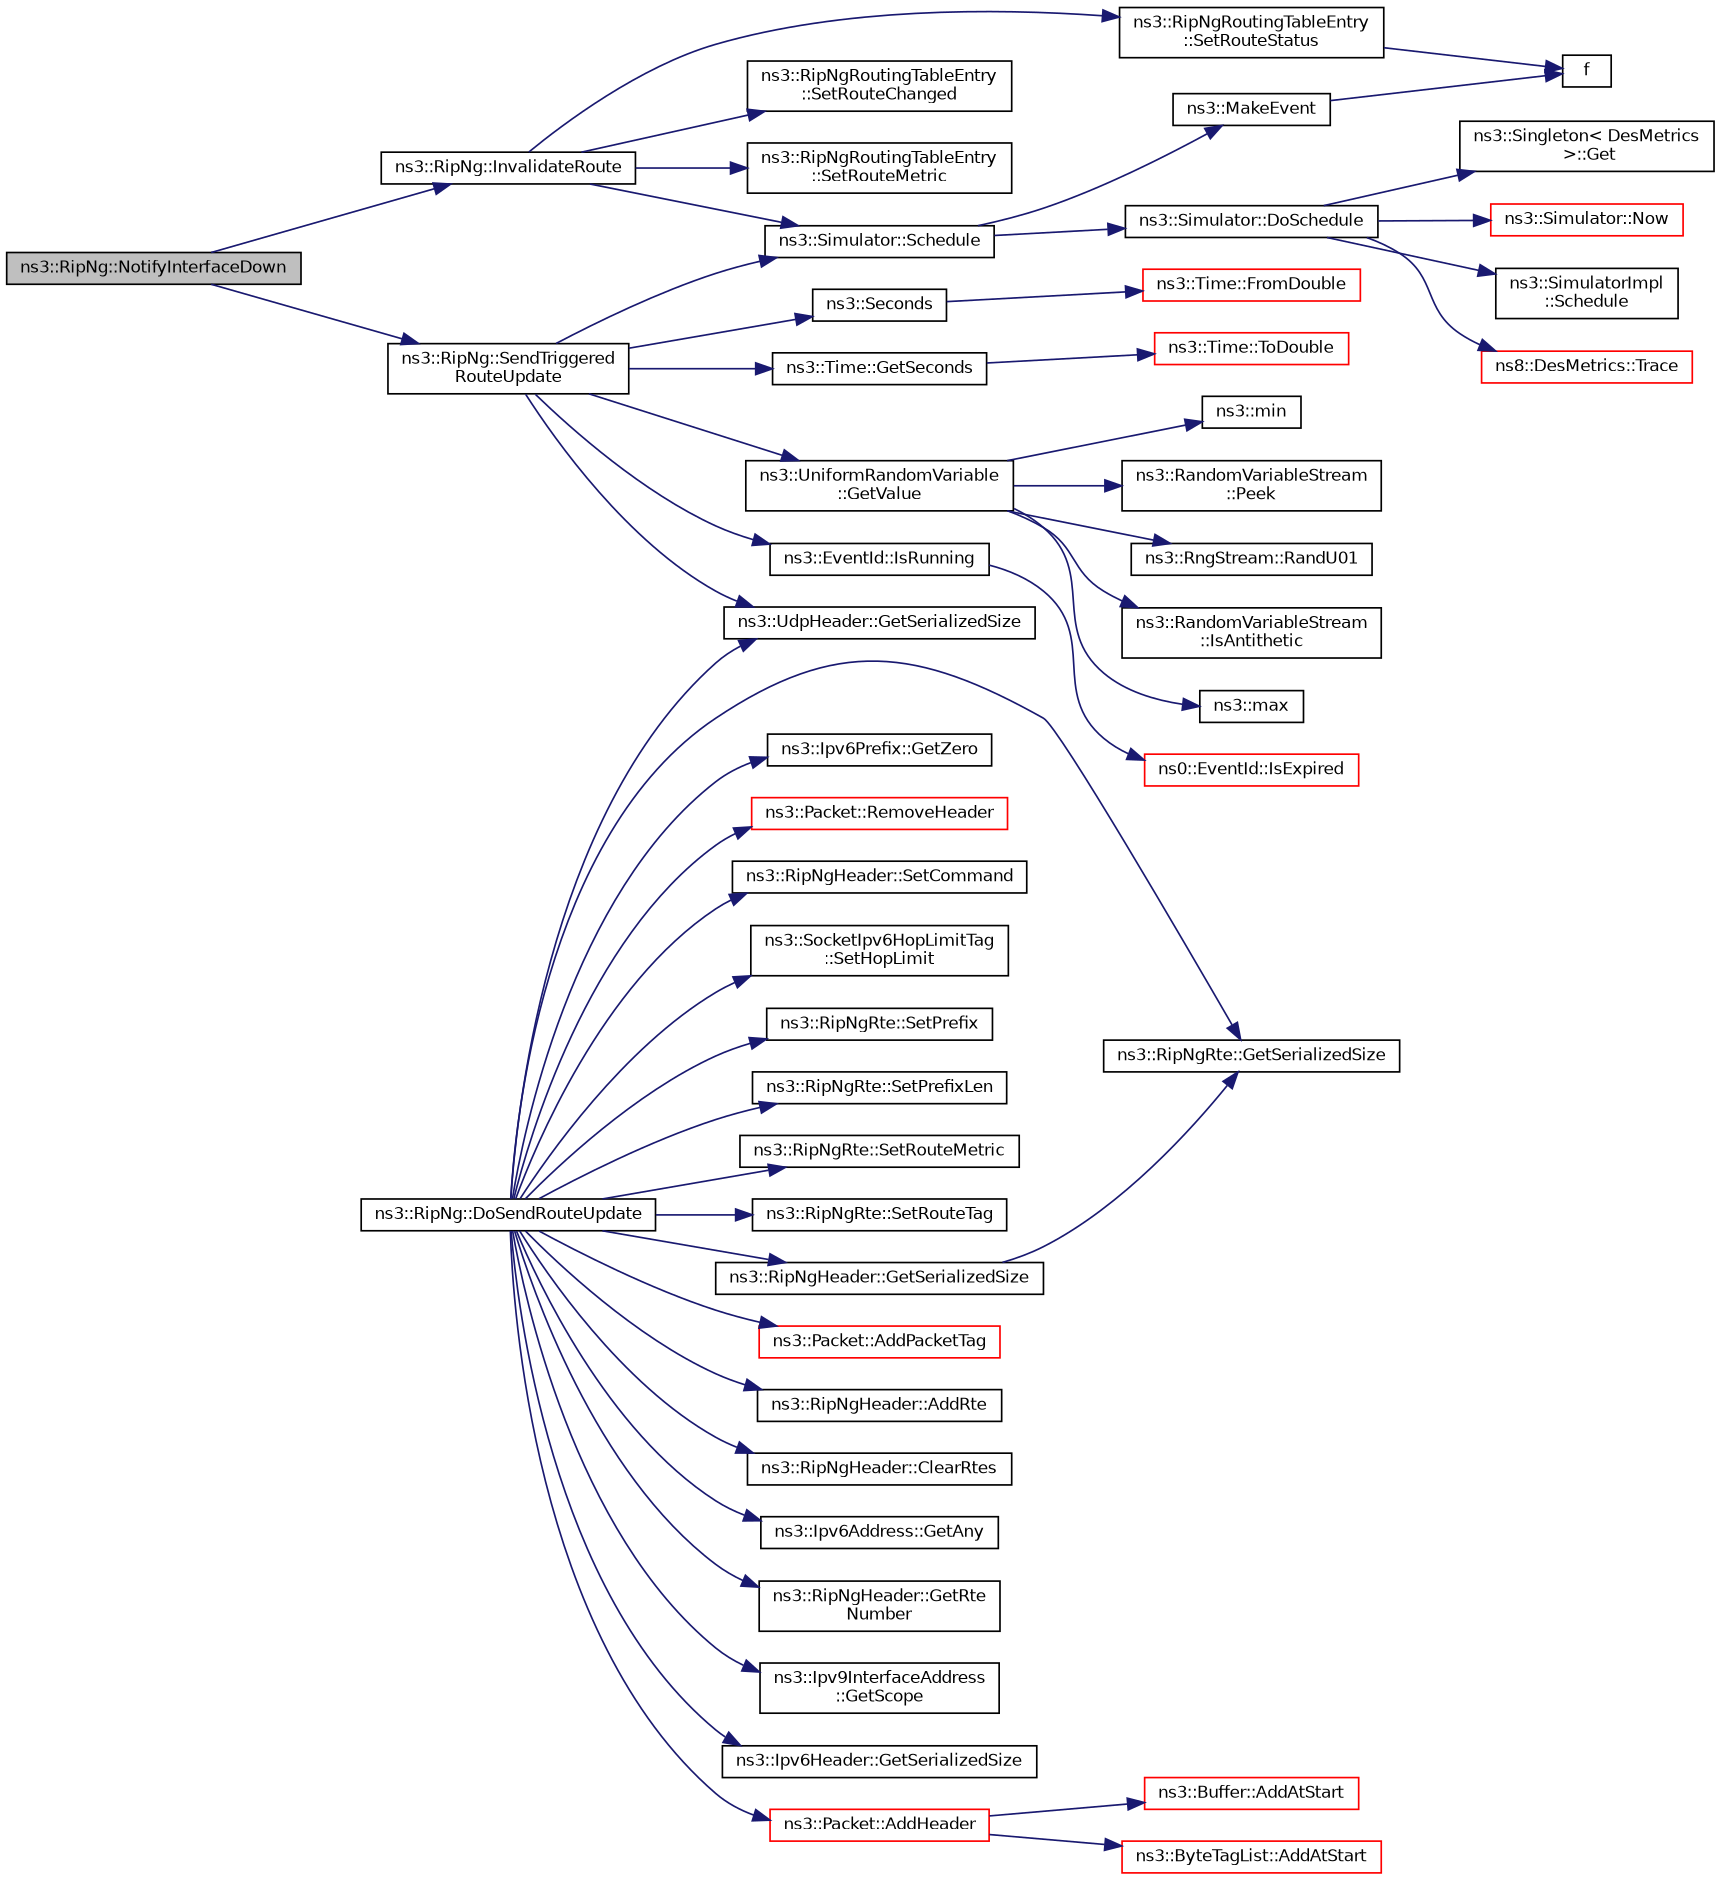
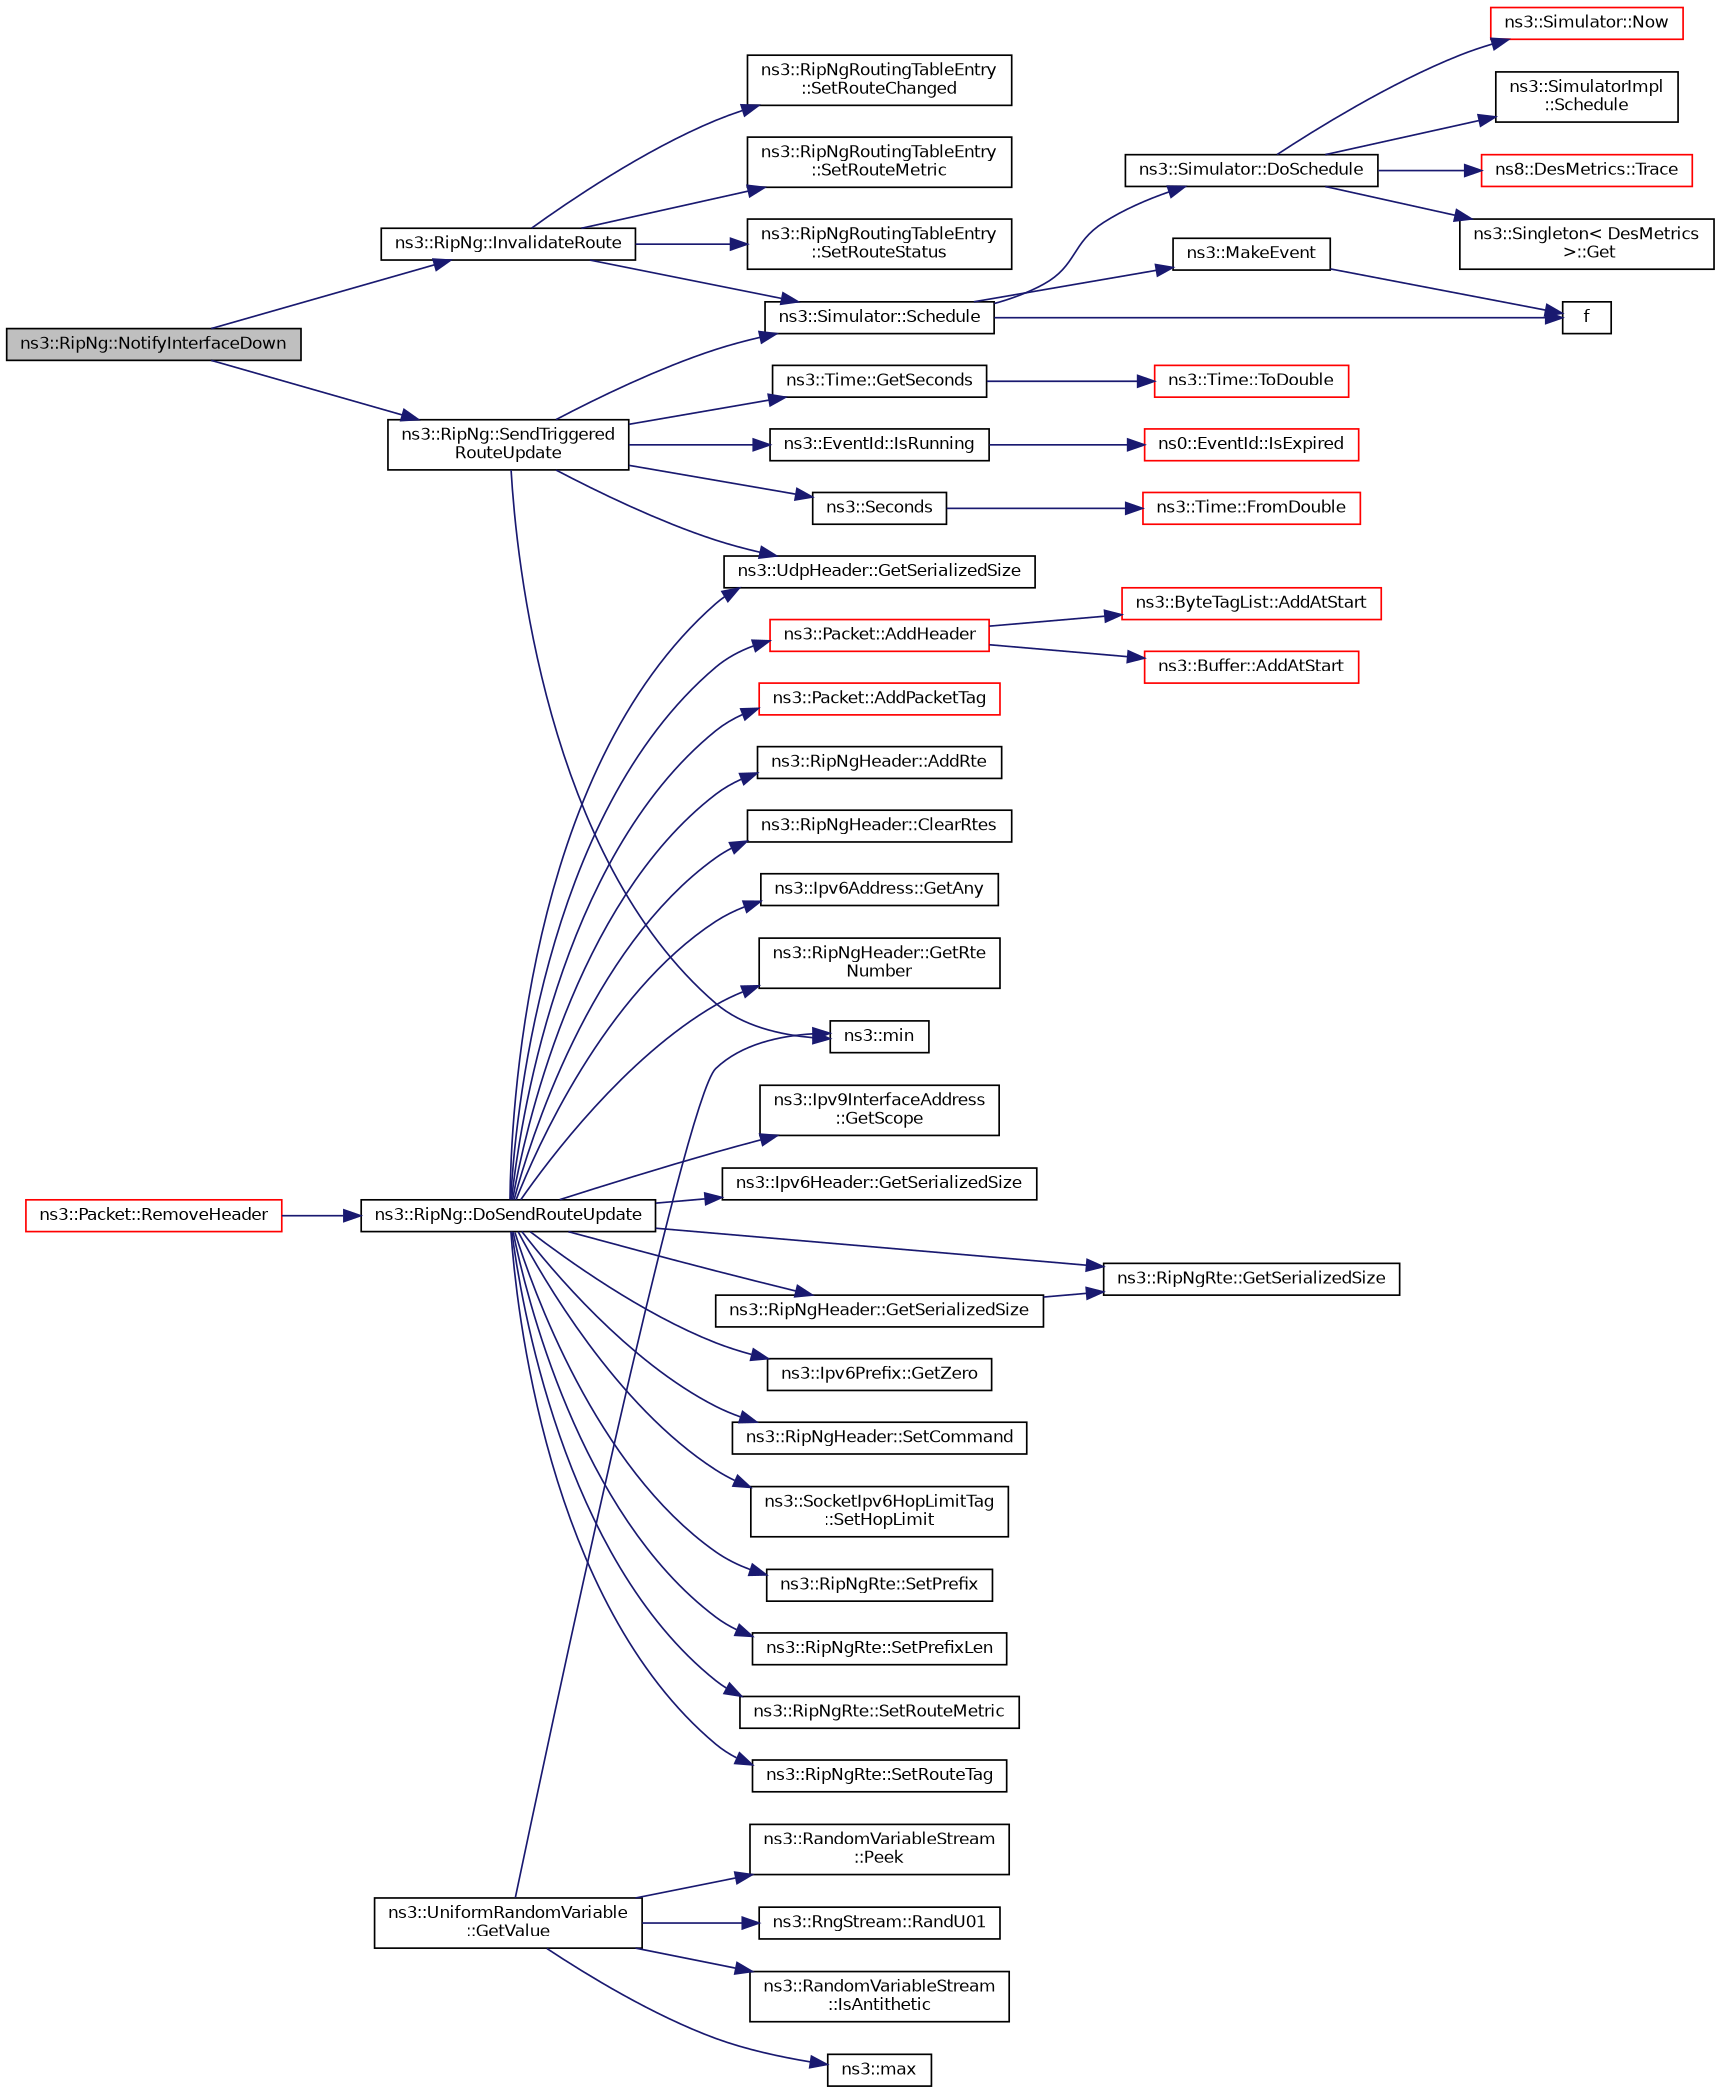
(1465, 57) -> (1270, 318)
(685, 425) -> (577, 790)
(593, 995) -> (313, 1216)
